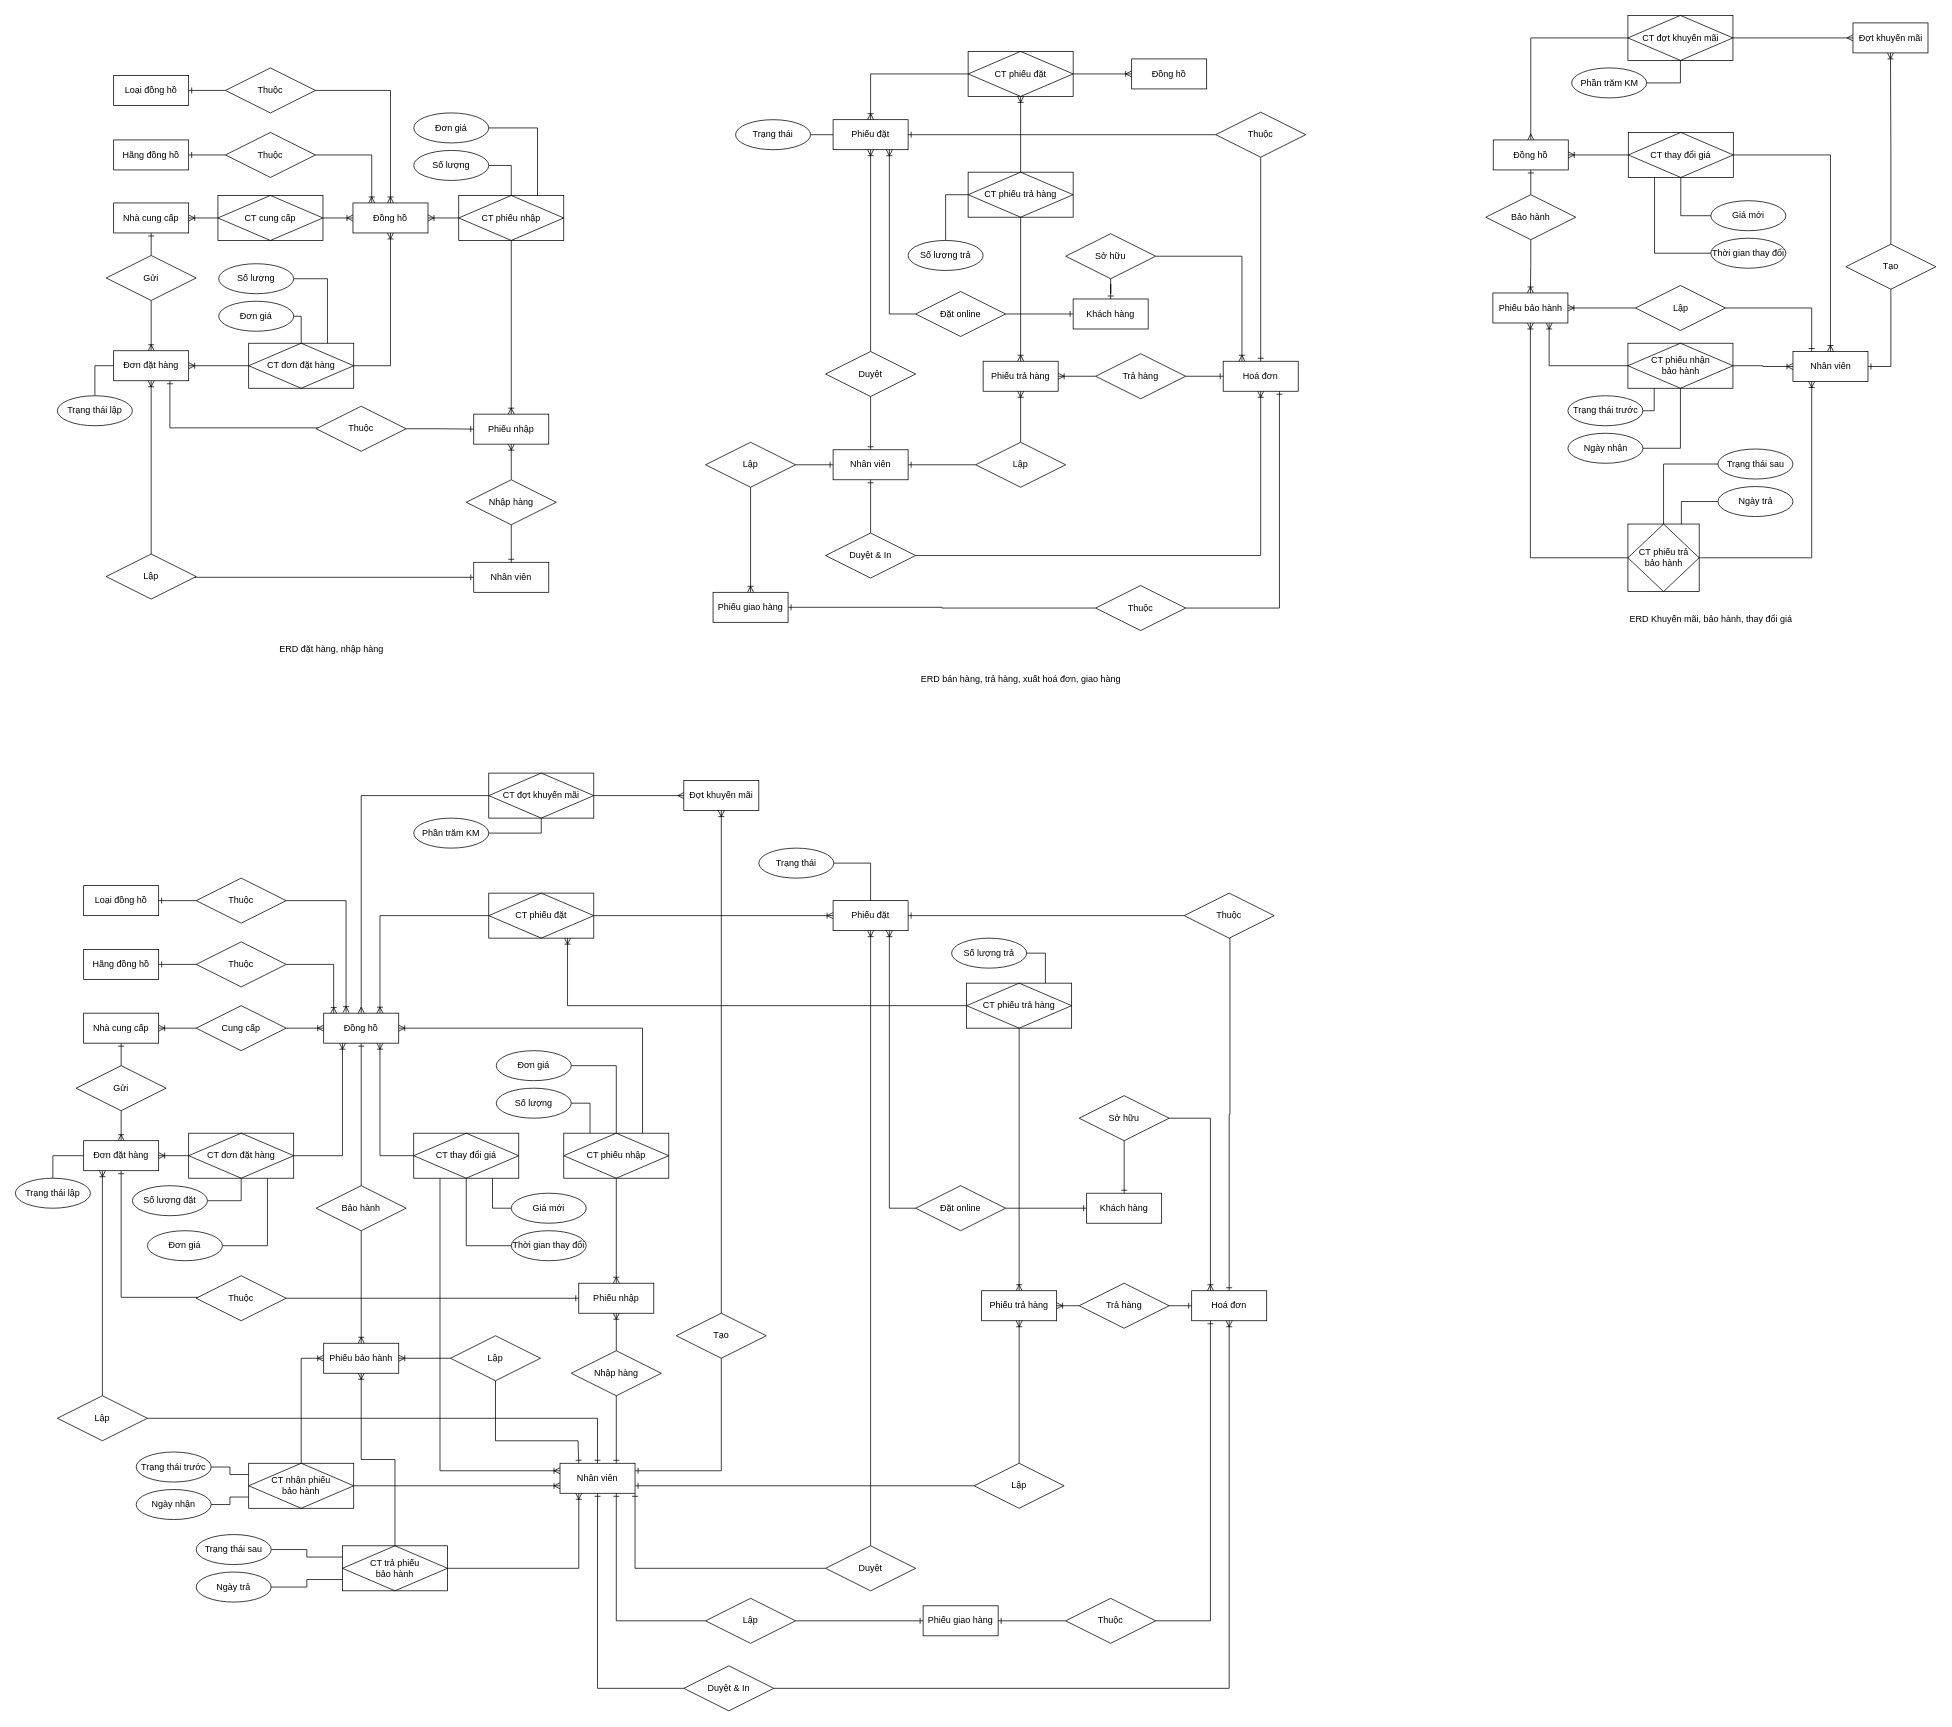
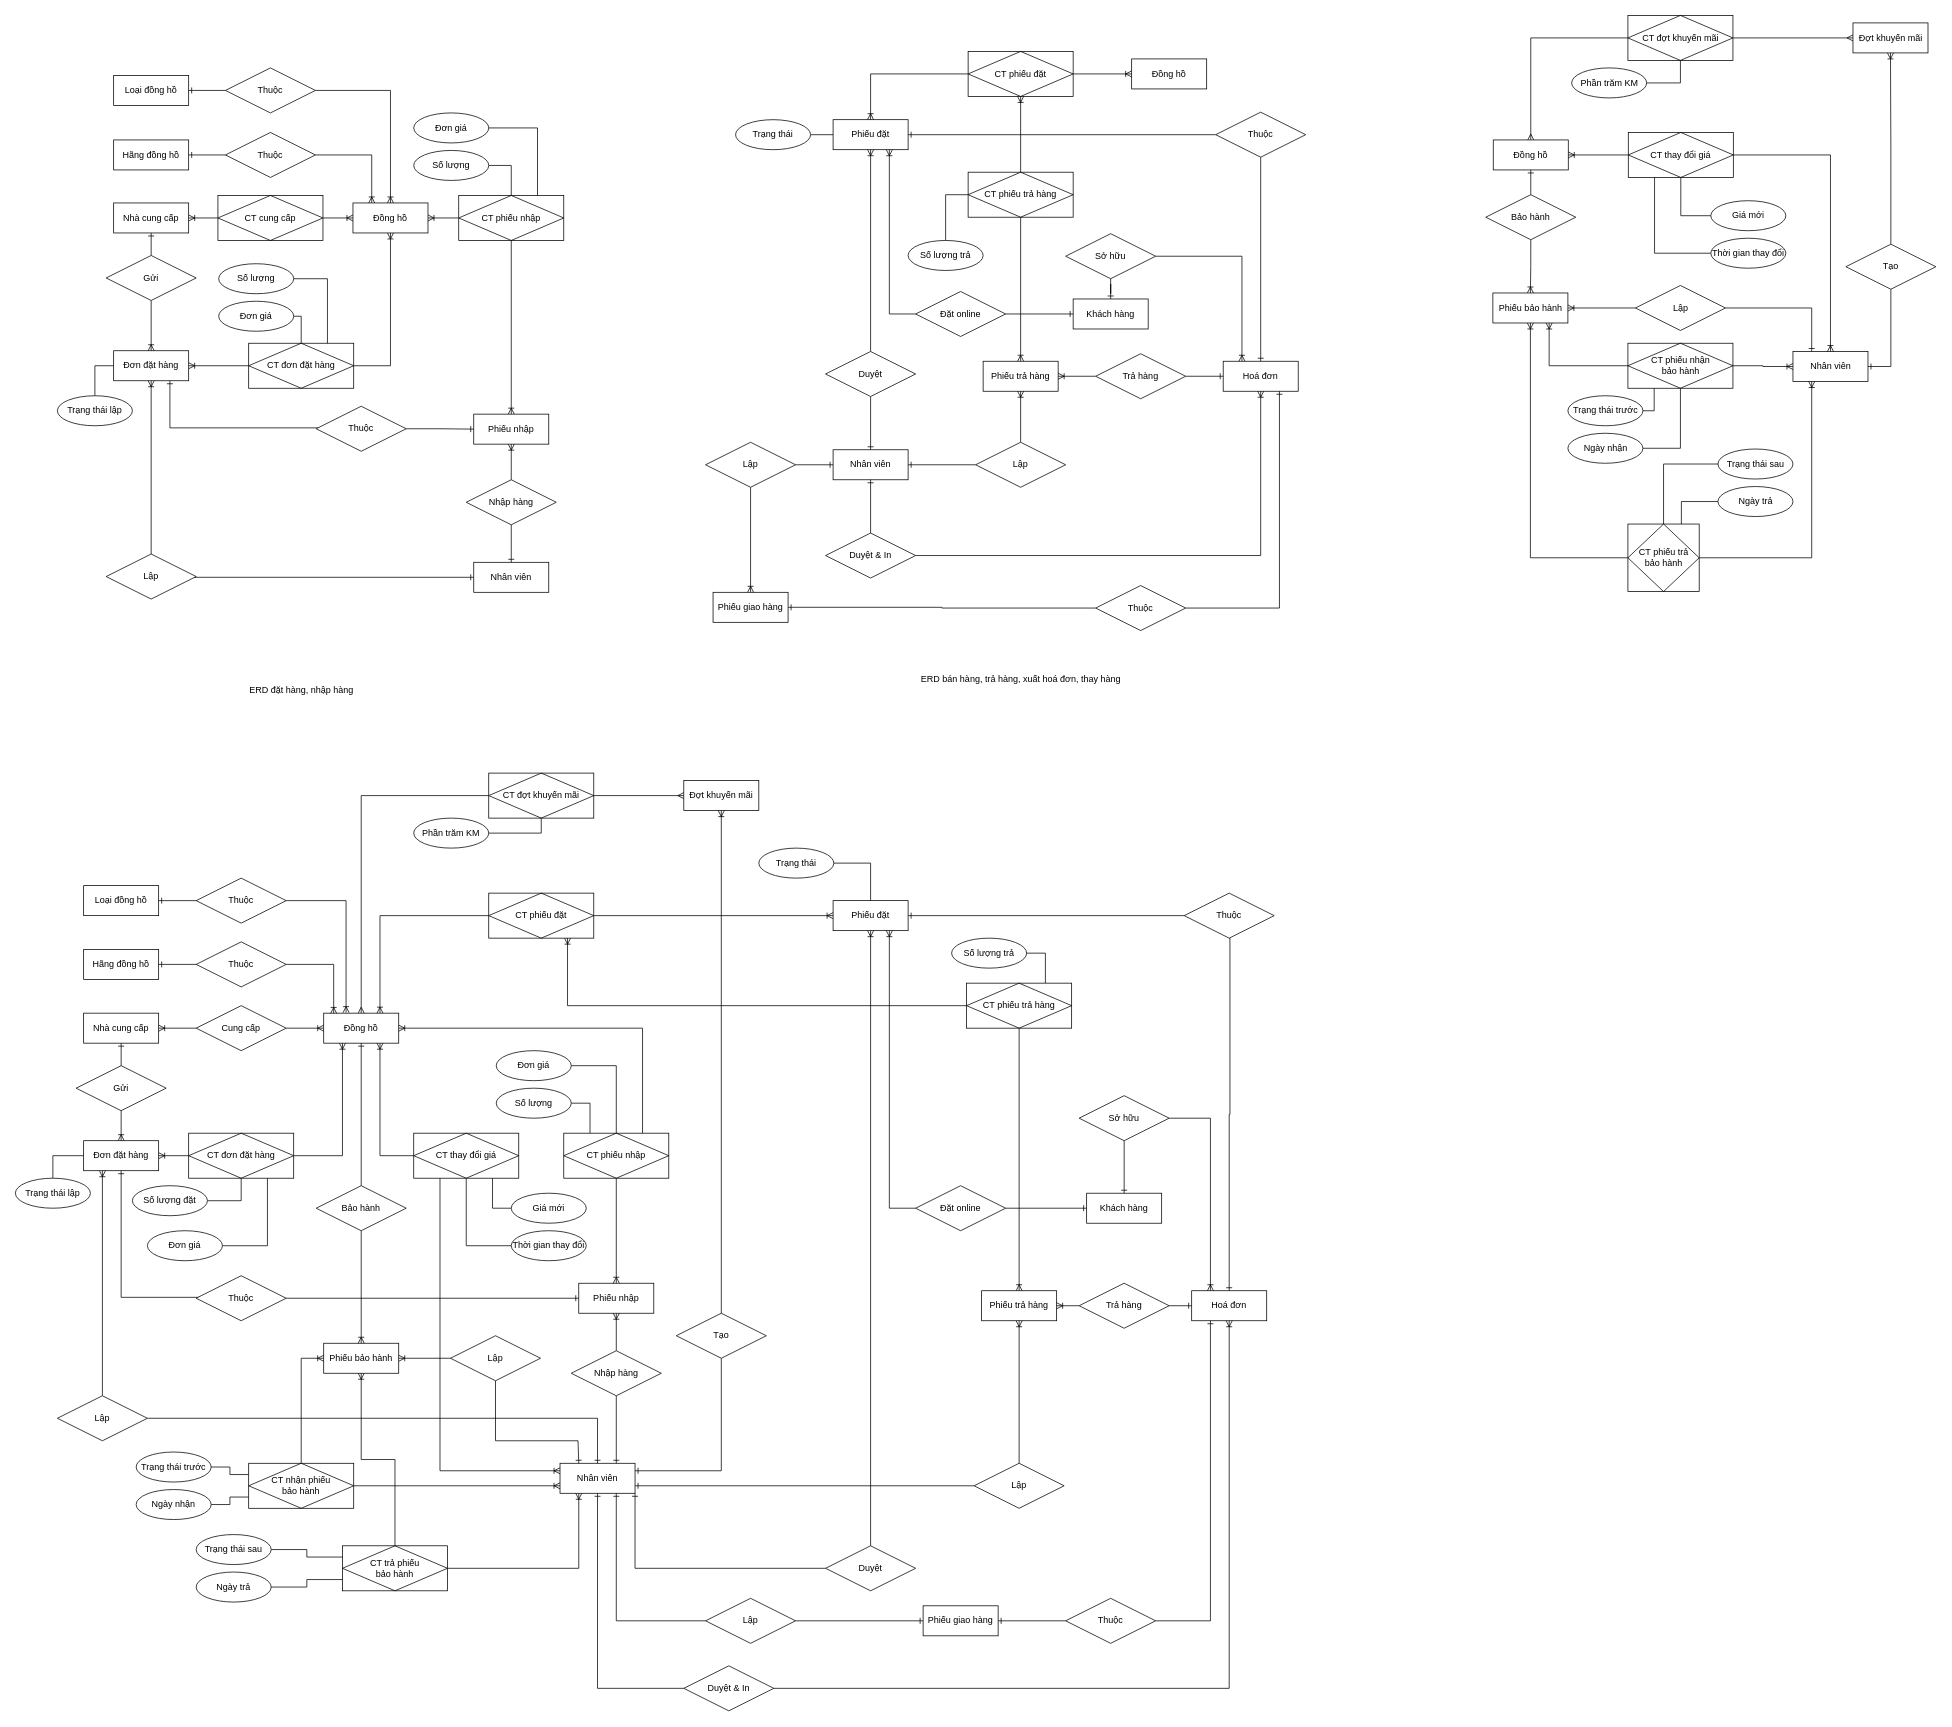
(1710, 619) -> none
(331, 649) -> (301, 690)
(1021, 679) -> (1021, 679)
